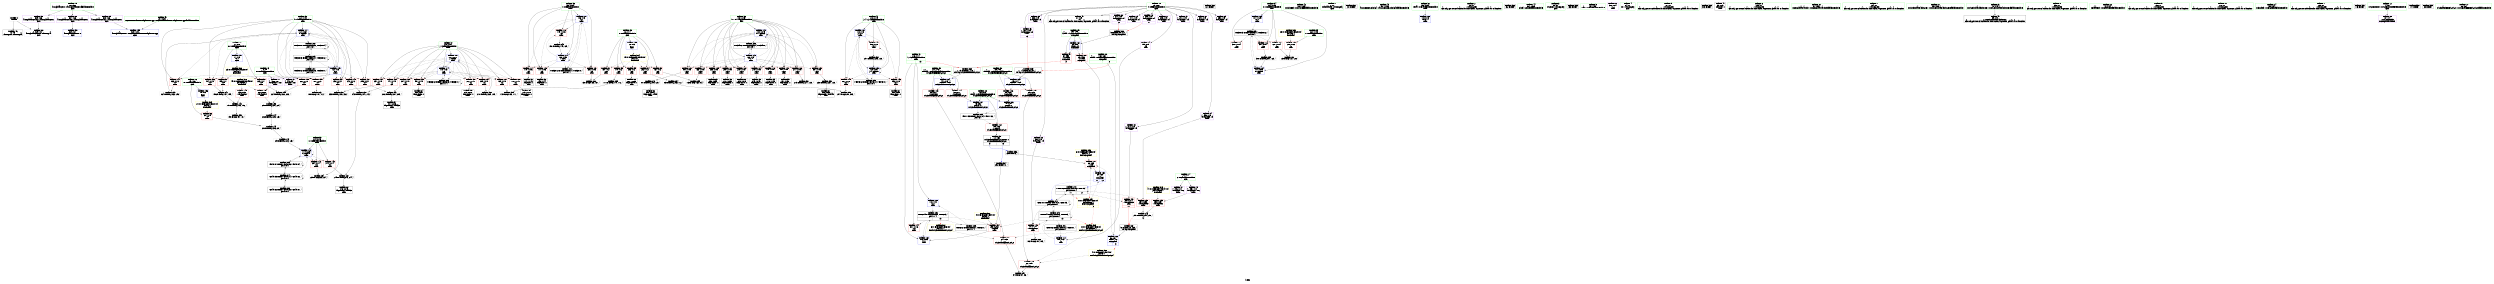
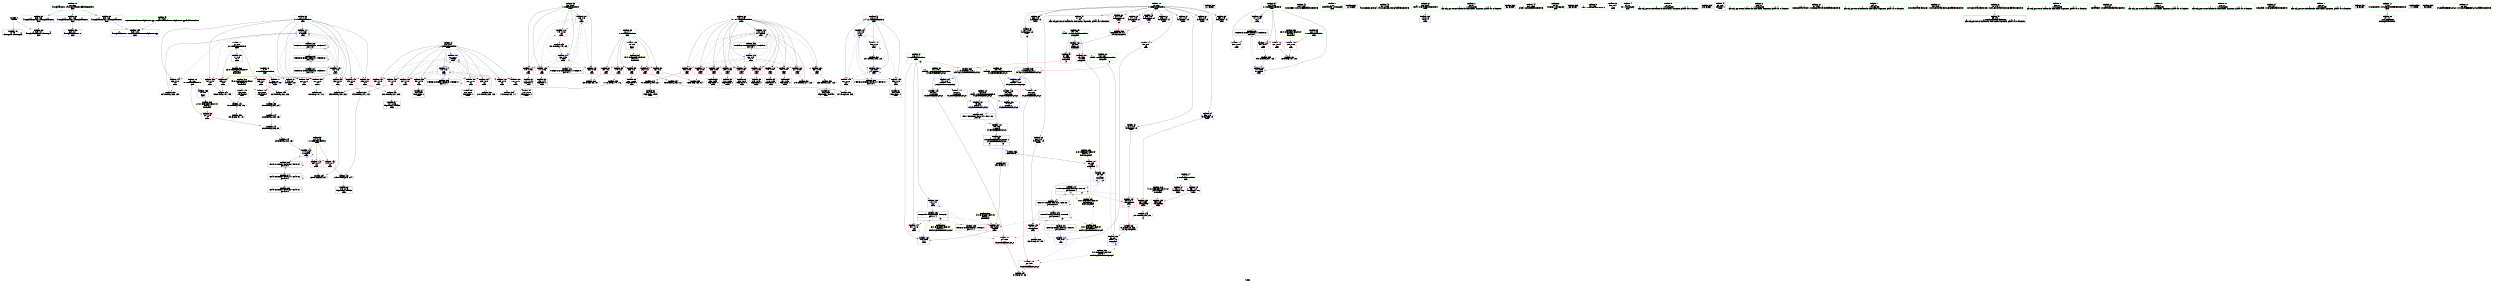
(741, 21) -> (741, 21)
